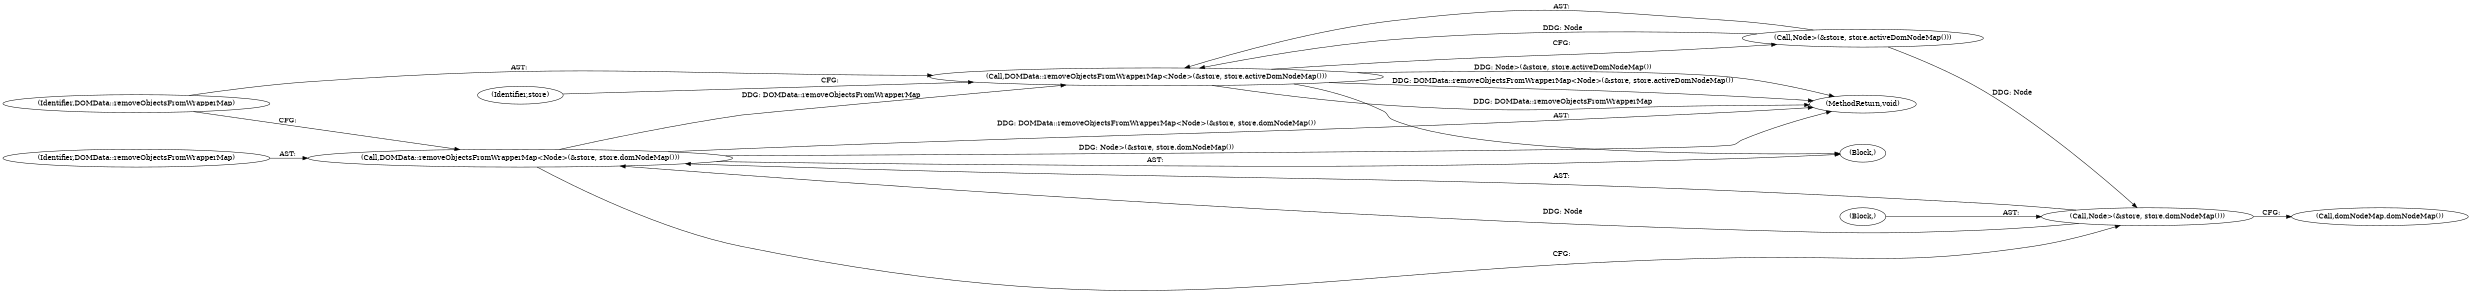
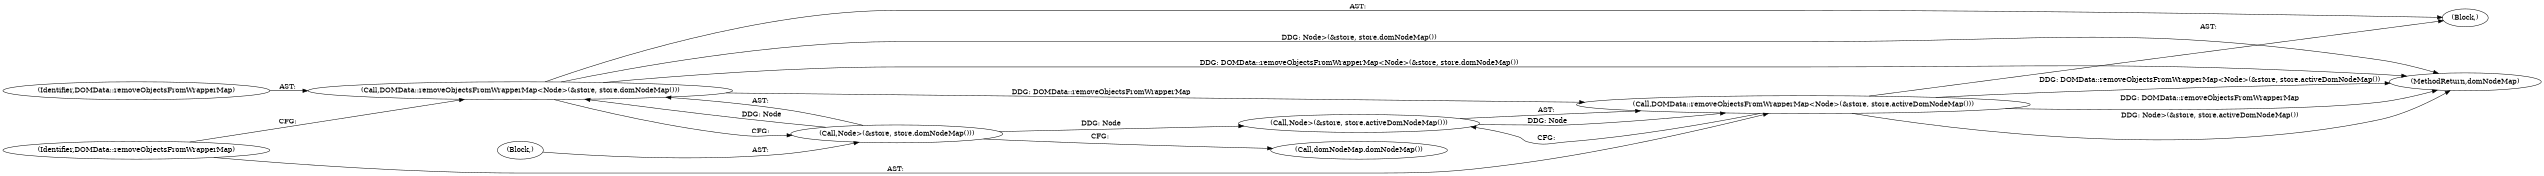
(520, 95) -> none
(1863, 104) -> (2465, 82)
(2018, 113) -> (1119, 129)
